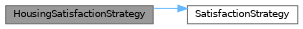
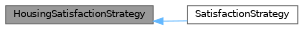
(166, 8) -> (175, 21)
